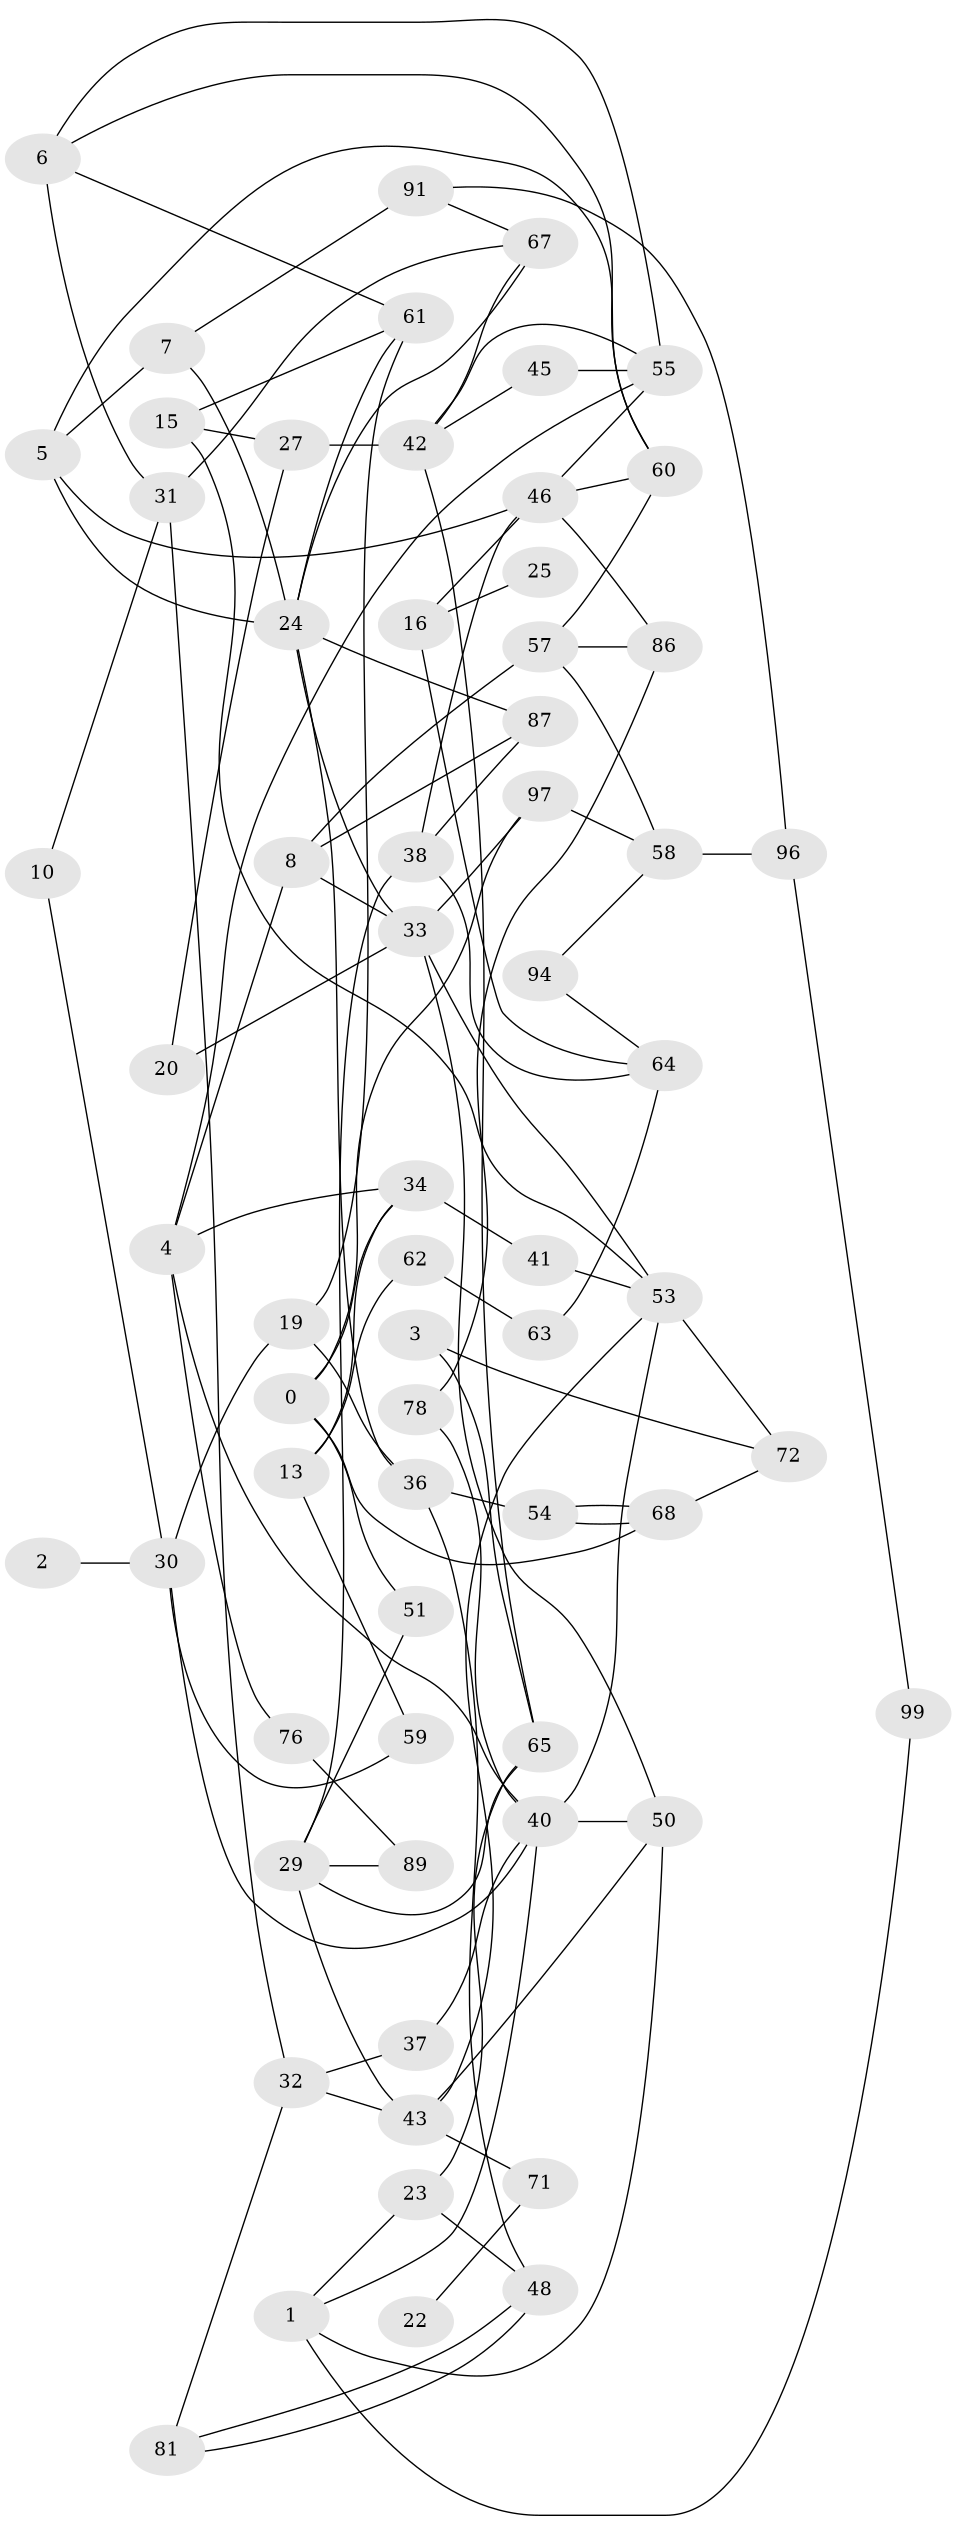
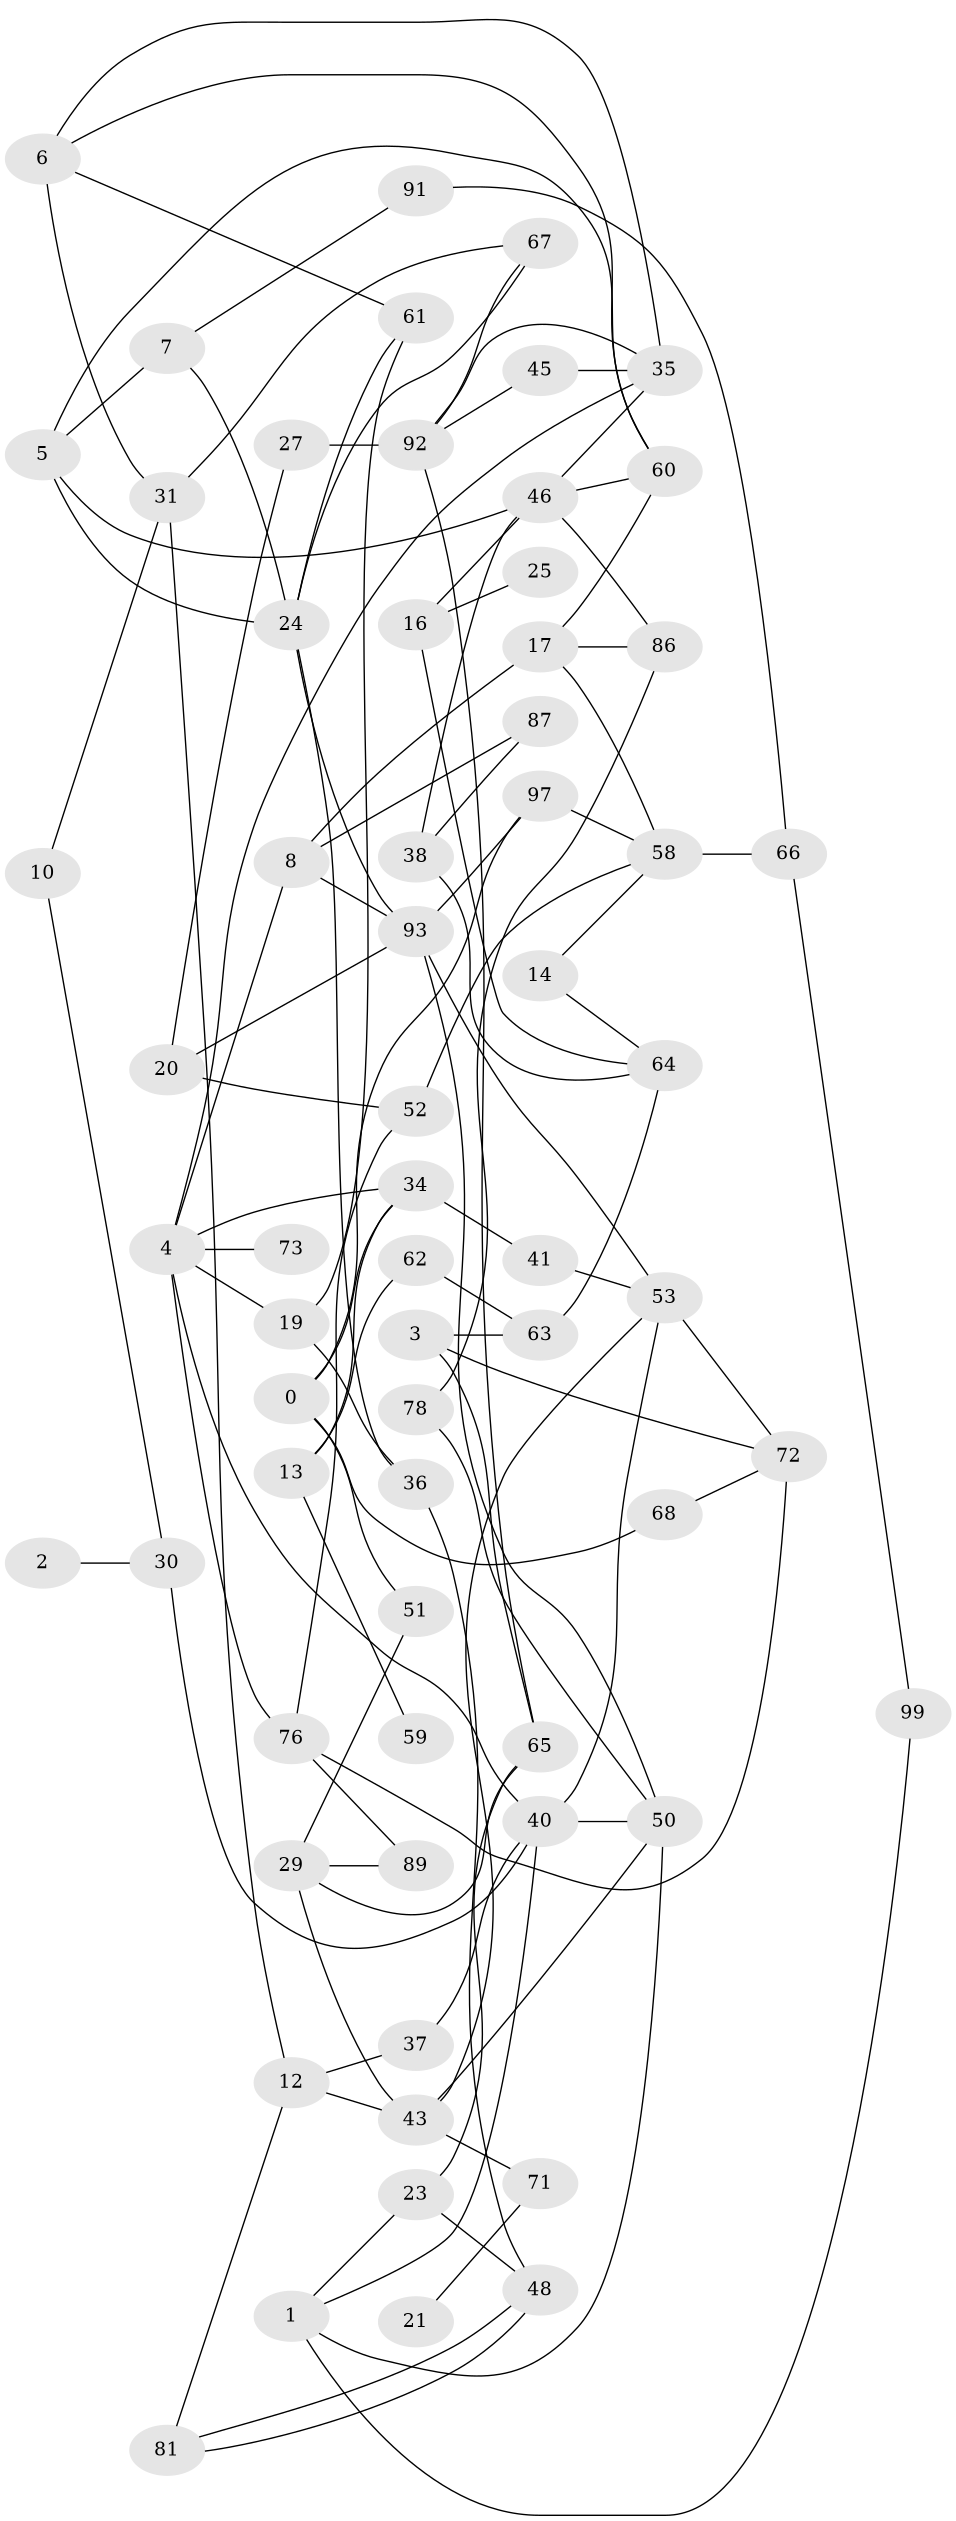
(478, 217) -> none
(665, 370) -> (665, 370)
(167, 423) -> none
(416, 445) -> (416, 445)
(540, 647) -> (540, 647)
(414, 676) -> none
(789, 854) -> (789, 854)
(416, 932) -> (416, 932)
(540, 976) -> (540, 976)
none -> (416, 1111)
none -> (292, 1249)
none -> (477, 1335)
(341, 1358) -> none
(209, 1447) -> (229, 1287)
(540, 1515) -> none
(478, 1616) -> (526, 1635)
(229, 1753) -> none
none -> (690, 1867)
(292, 2083) -> (292, 2083)
(416, 2322) -> (416, 2322)
